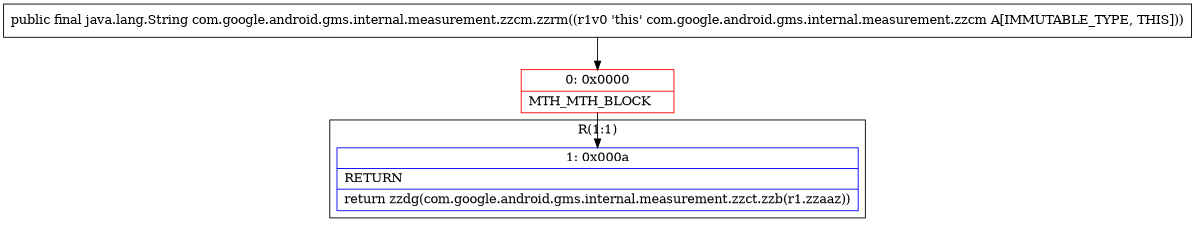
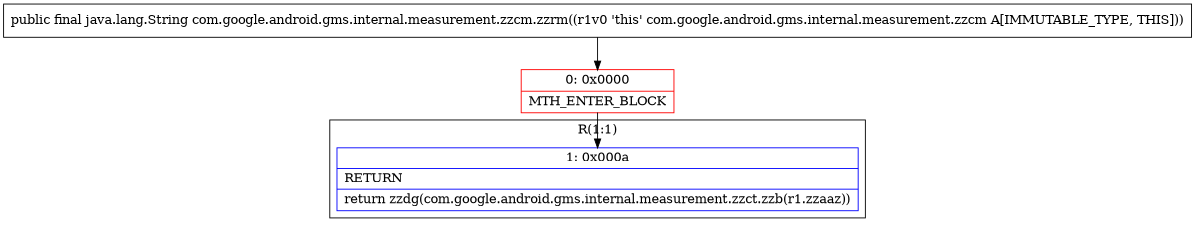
(589, 102) -> (598, 102)
